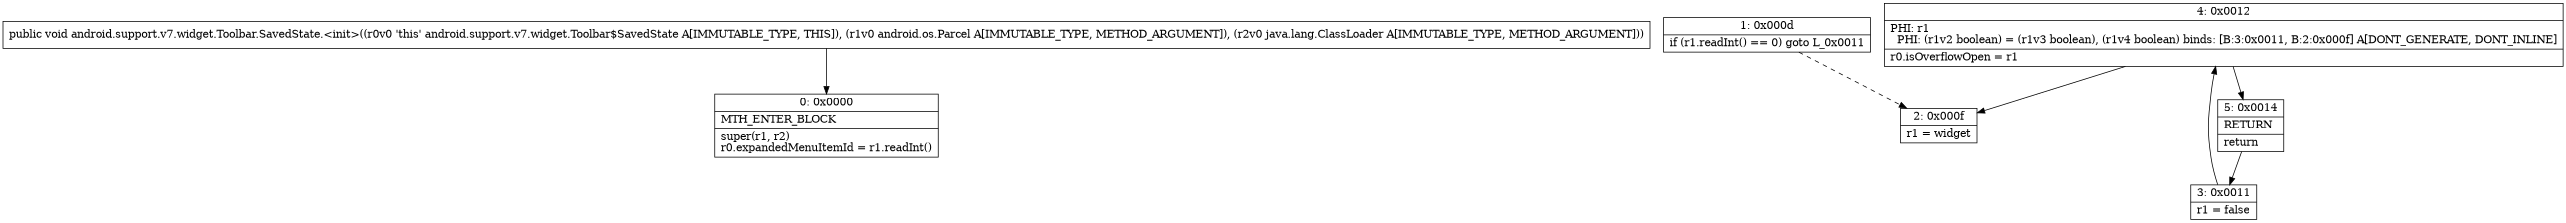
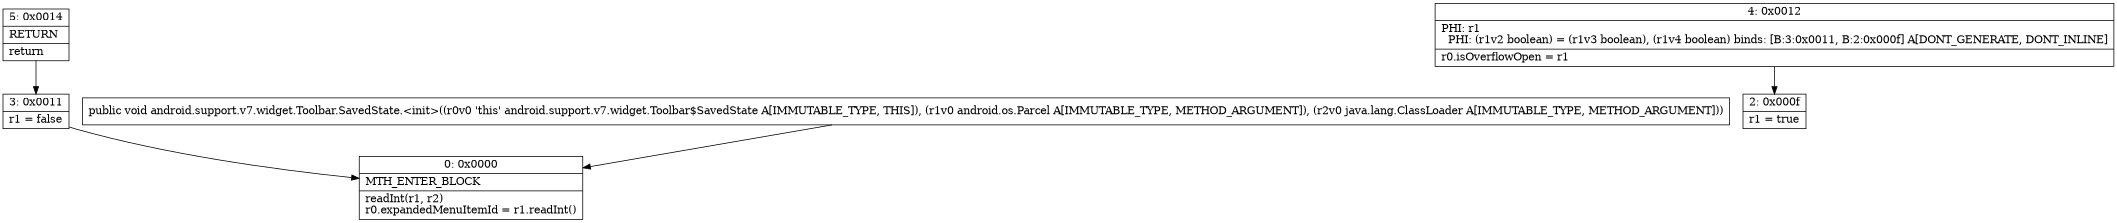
(1767, 35) -> none
(2237, 79) -> none
(2208, 130) -> (209, 158)
(1939, 134) -> (1774, 120)
(755, 137) -> (404, 199)
